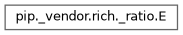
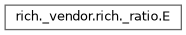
(91, 17) -> (93, 17)
